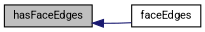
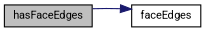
(117, 23) -> (106, 9)
